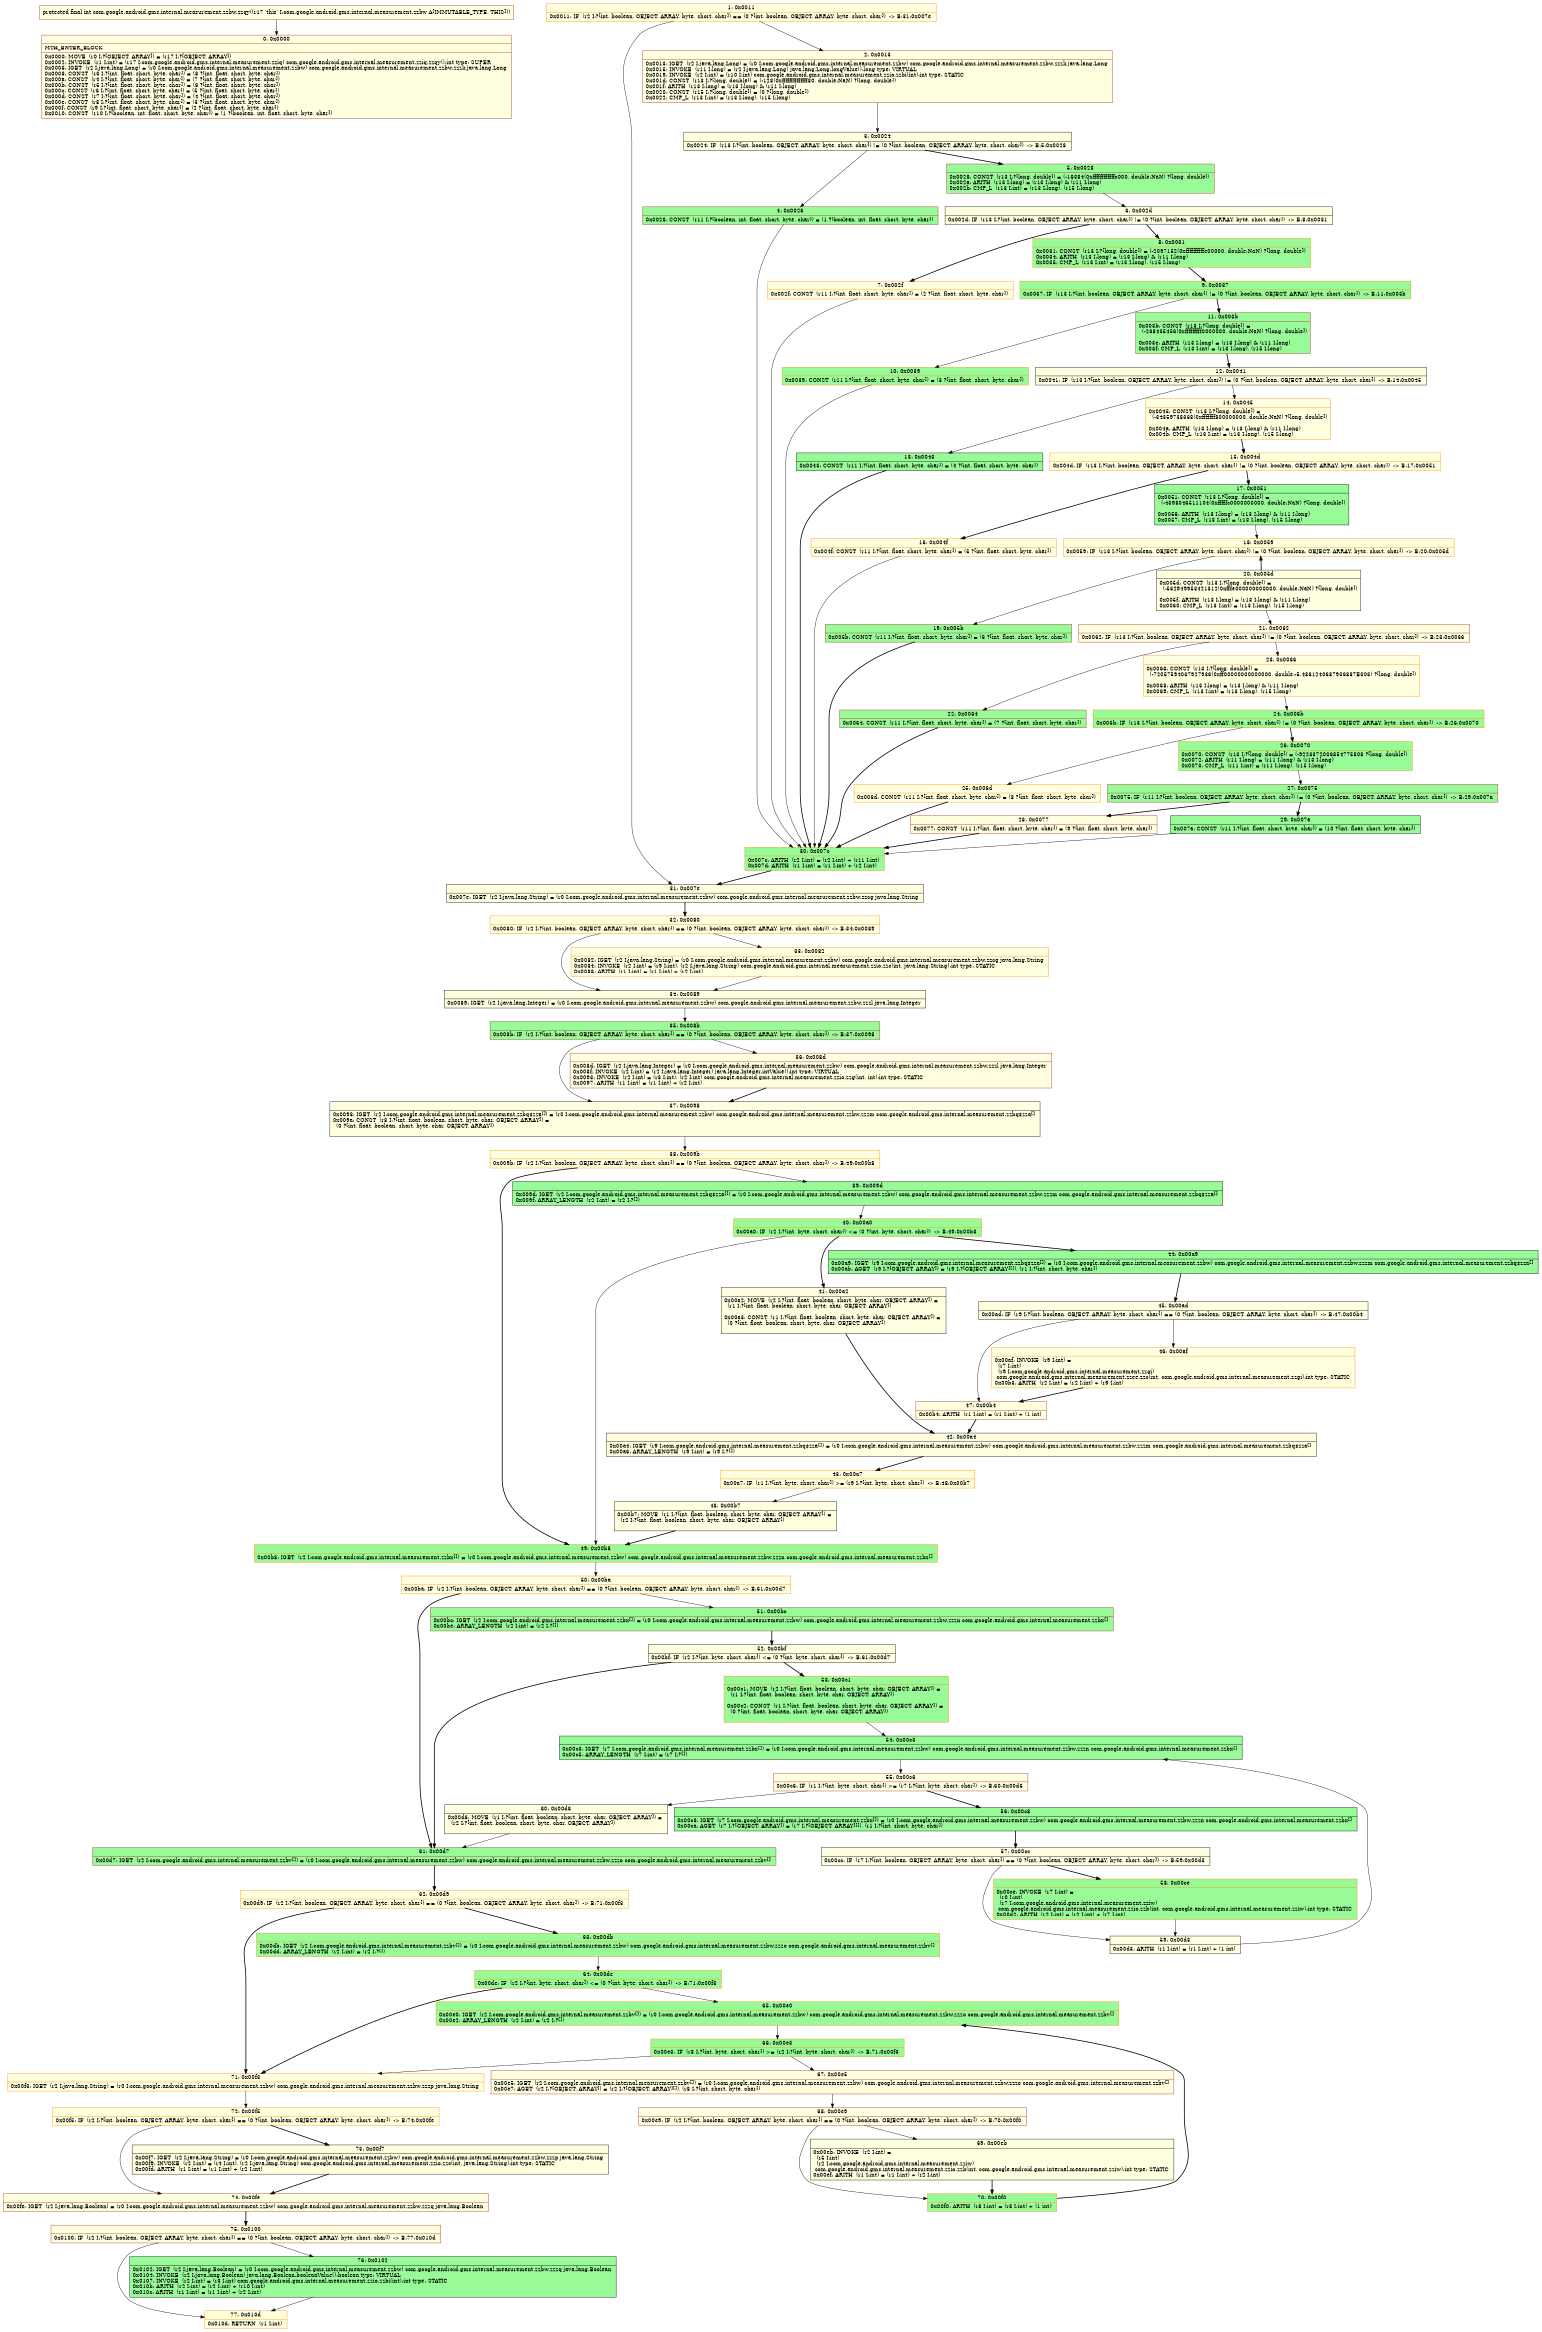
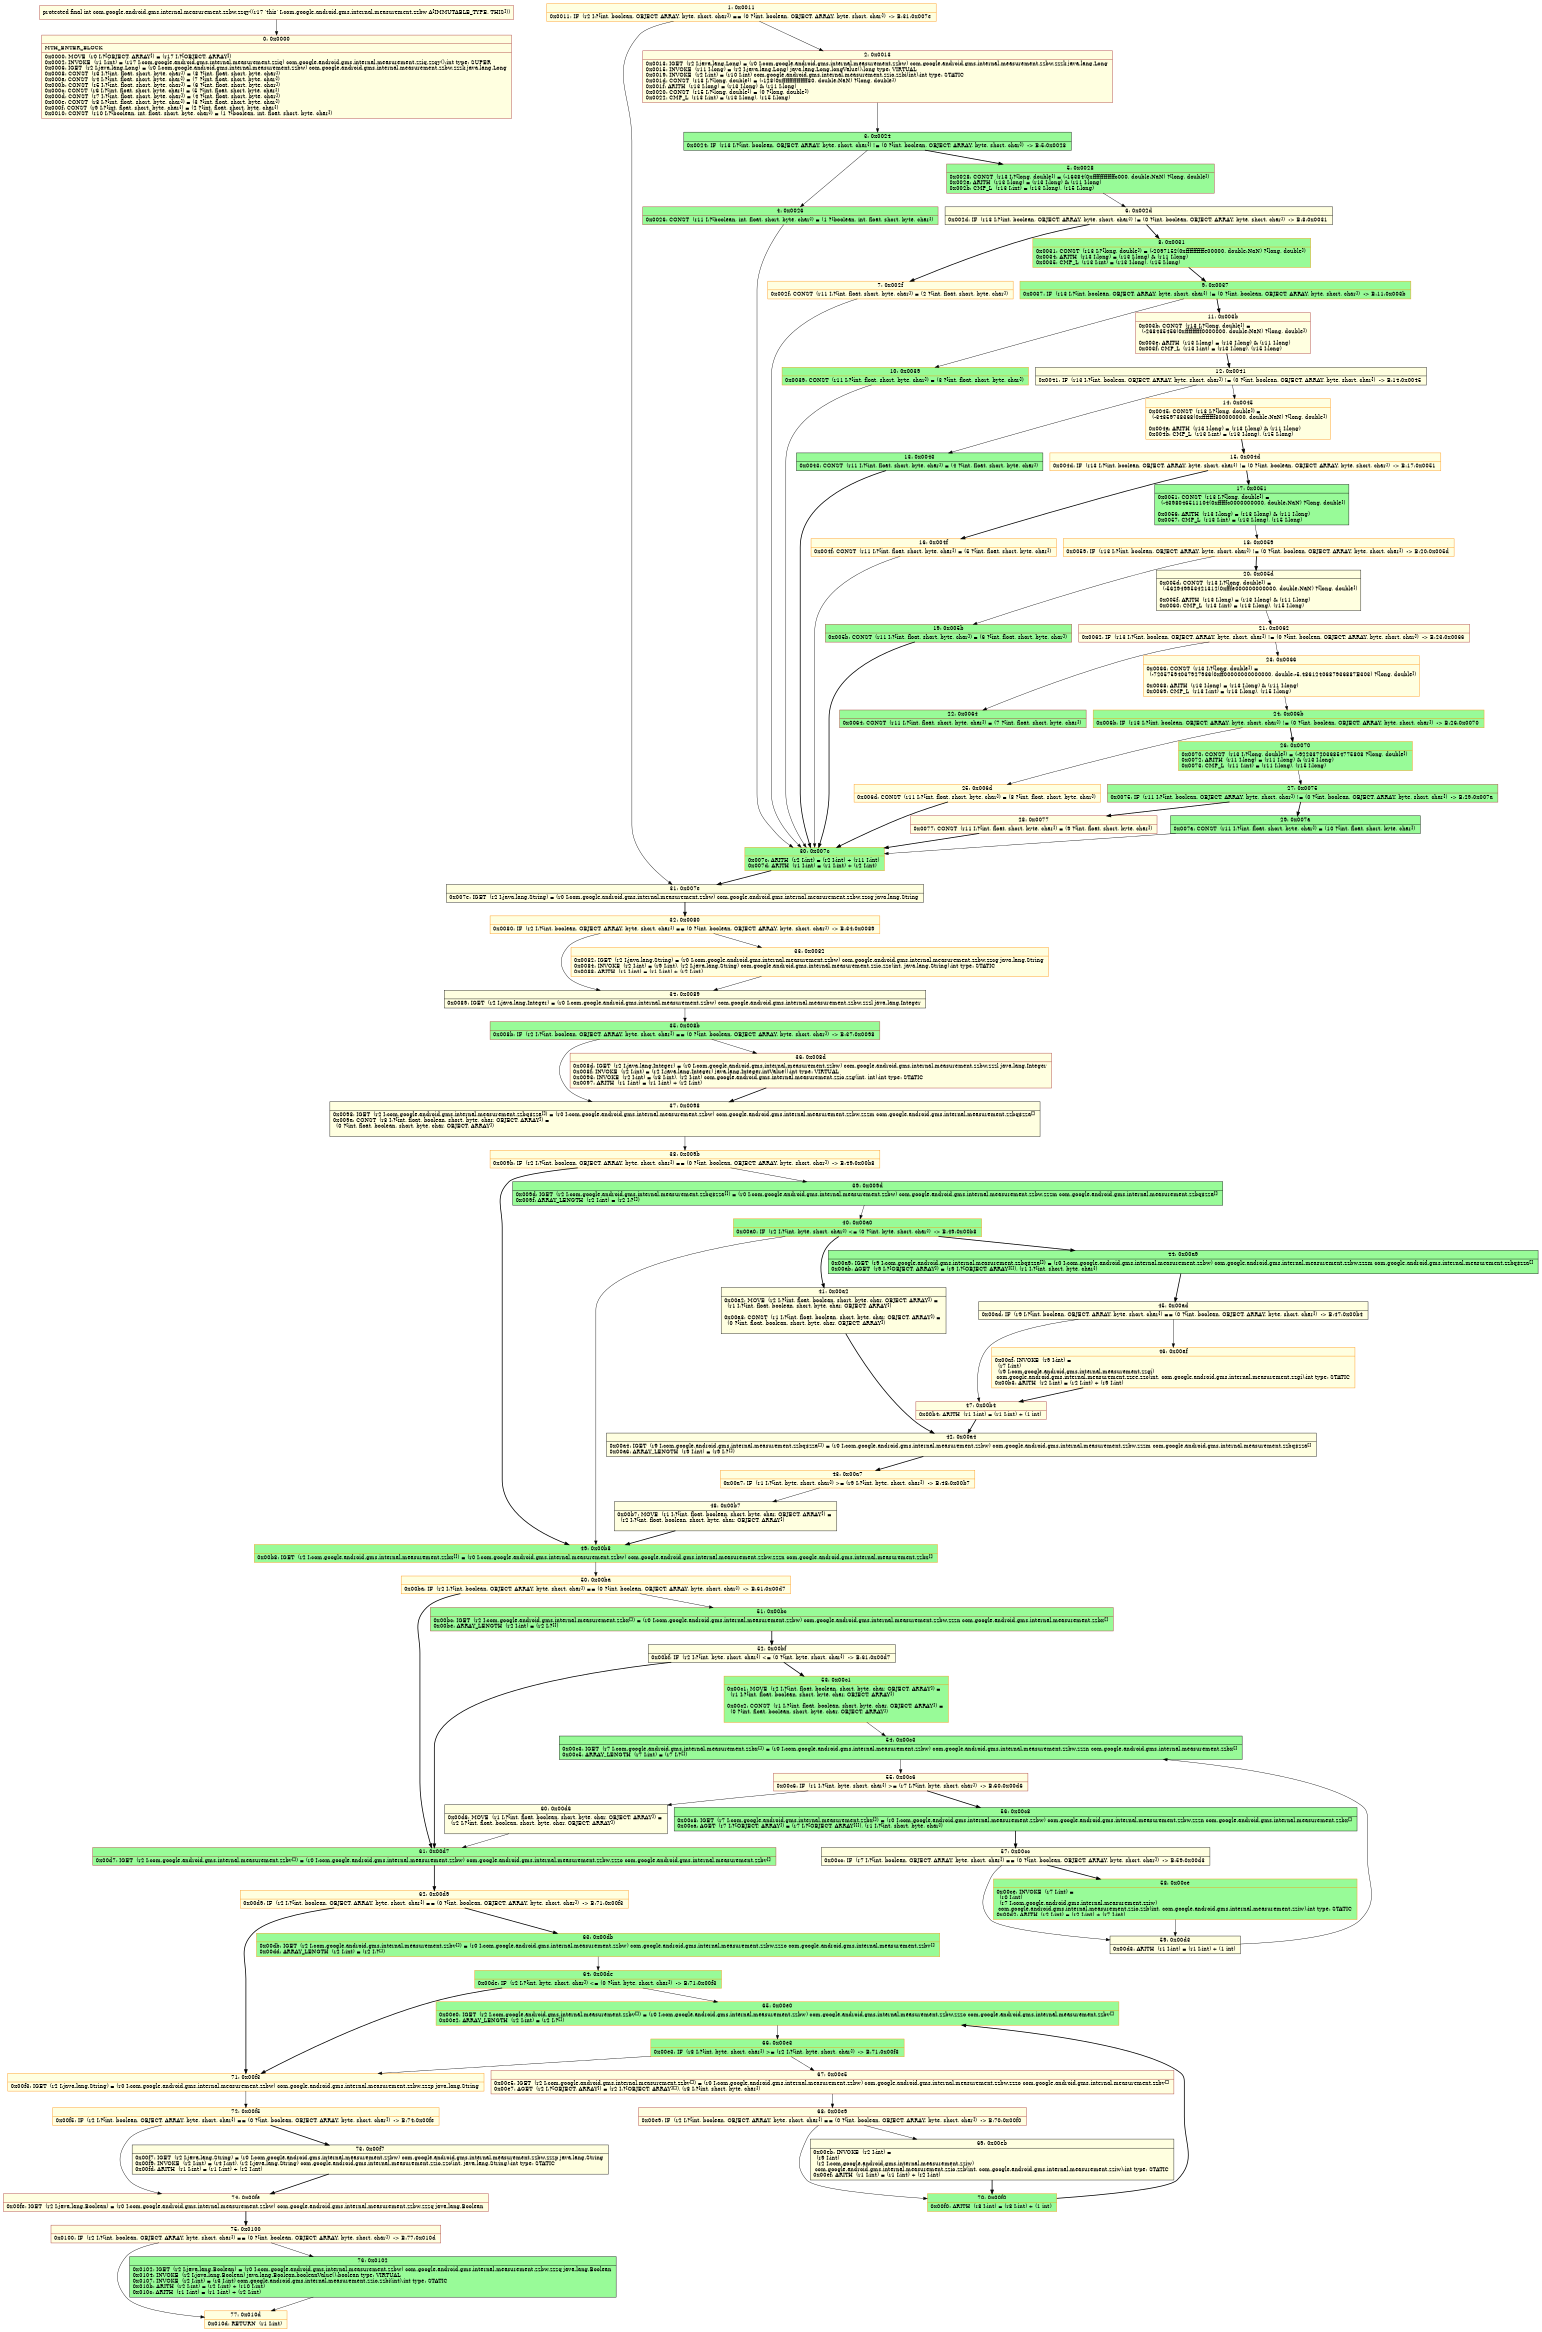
(878, 141) -> (878, 141)
(1223, 333) -> (1223, 333)
(1261, 565) -> (1256, 561)
(865, 770) -> none
(827, 2158) -> (827, 2158)
